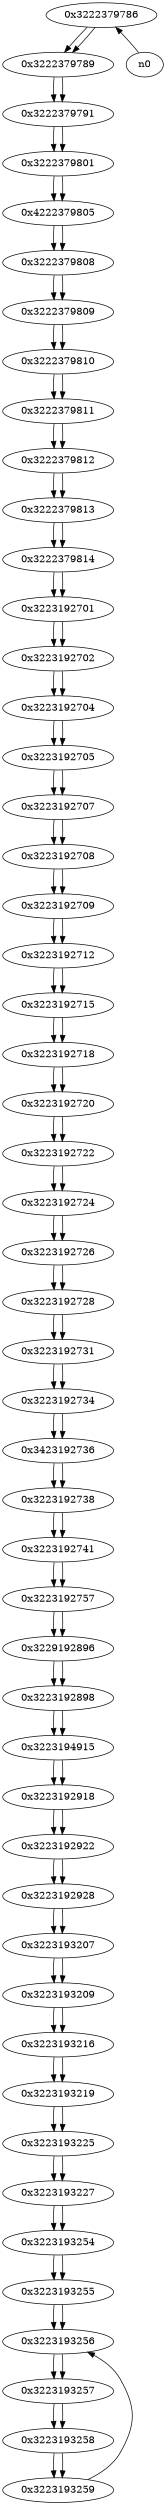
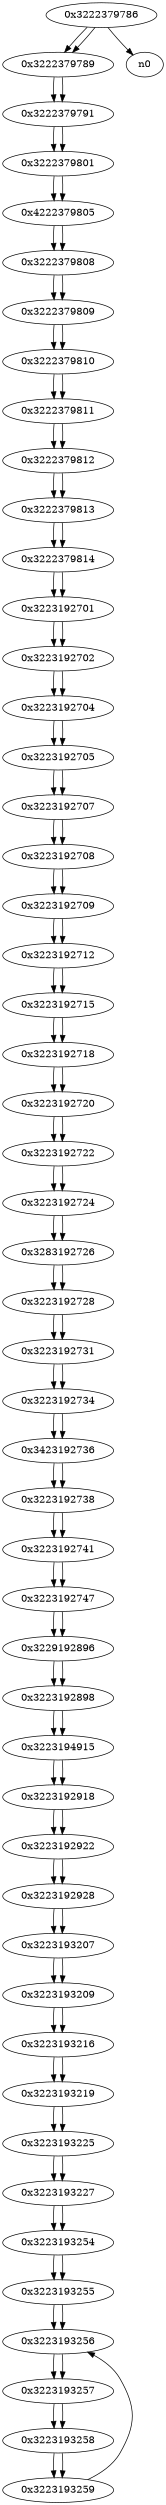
(130, 42) -> (118, 39)
(58, 1253) -> (58, 1253)
(58, 1599) -> (58, 1599)
